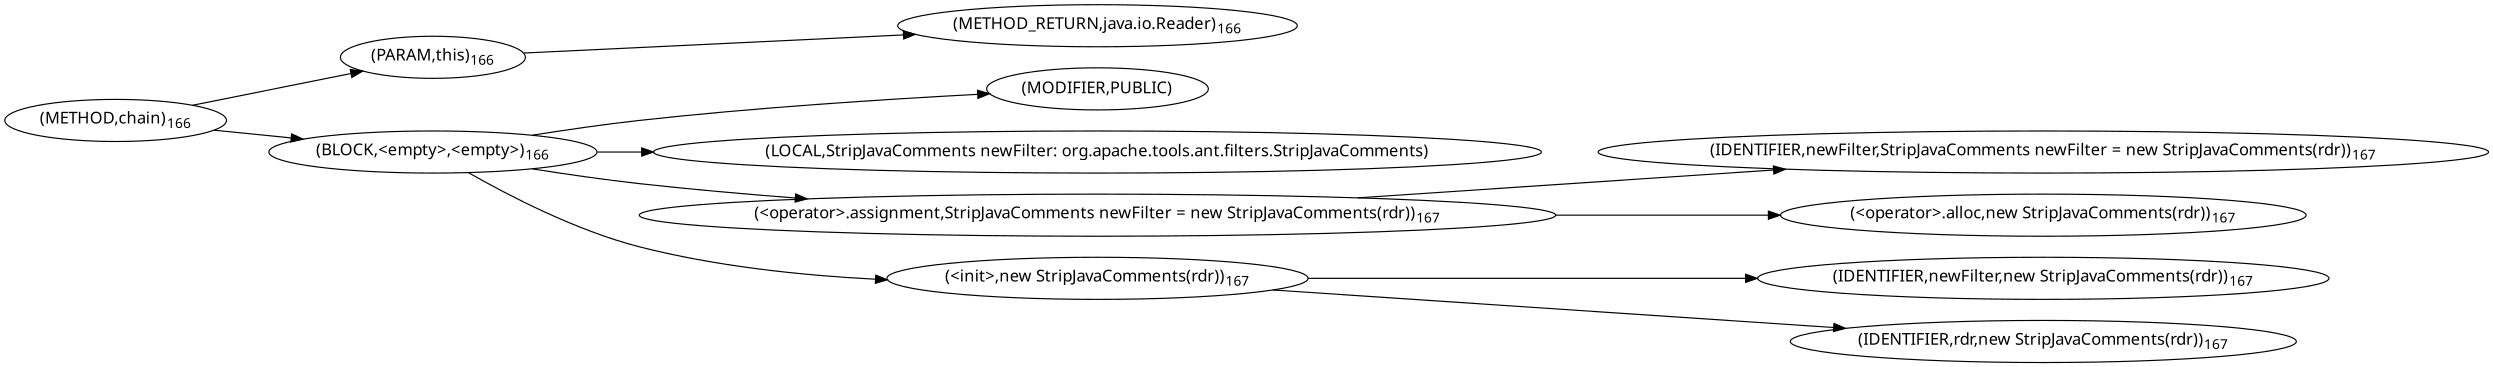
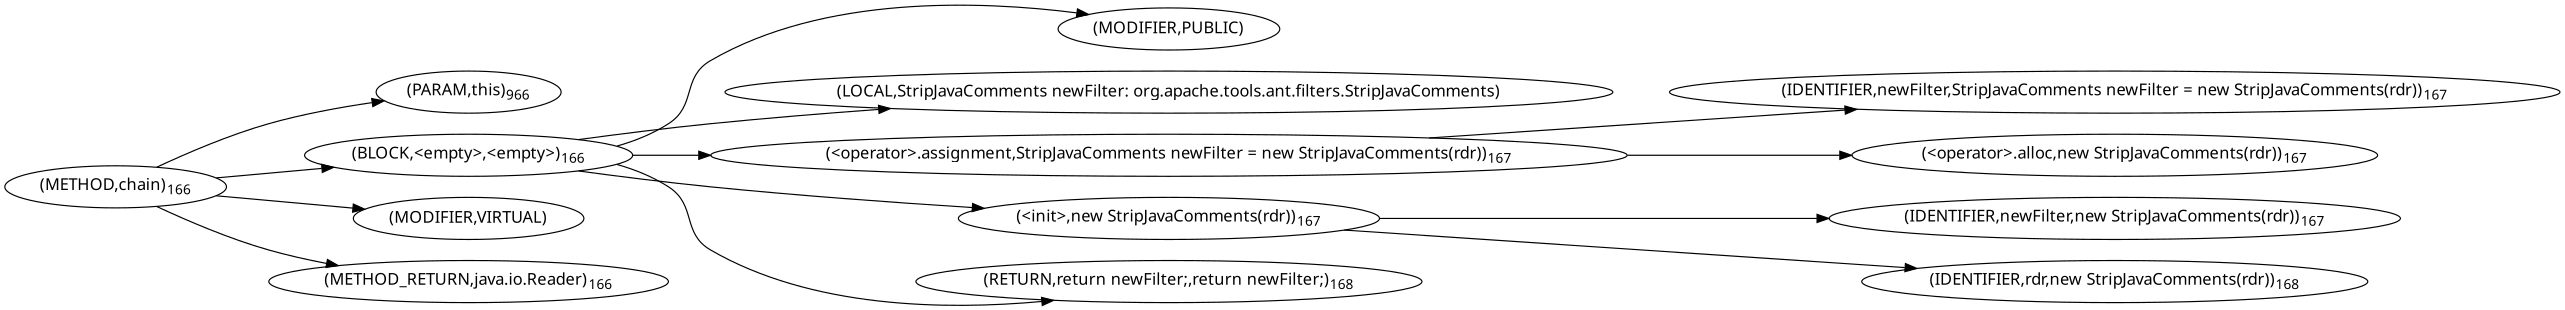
(713, 44) -> (240, 241)
(483, 56) -> (518, 90)
none -> (469, 218)
none -> (1169, 282)
(2216, 340) -> (2288, 280)
